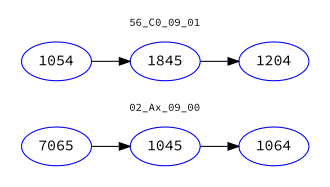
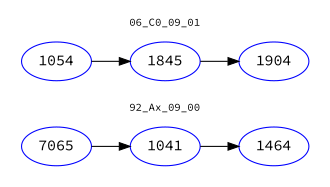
(165, 23) -> (165, 23)
(274, 61) -> (274, 61)
(165, 108) -> (165, 108)
(165, 146) -> (165, 146)
(274, 146) -> (274, 146)
